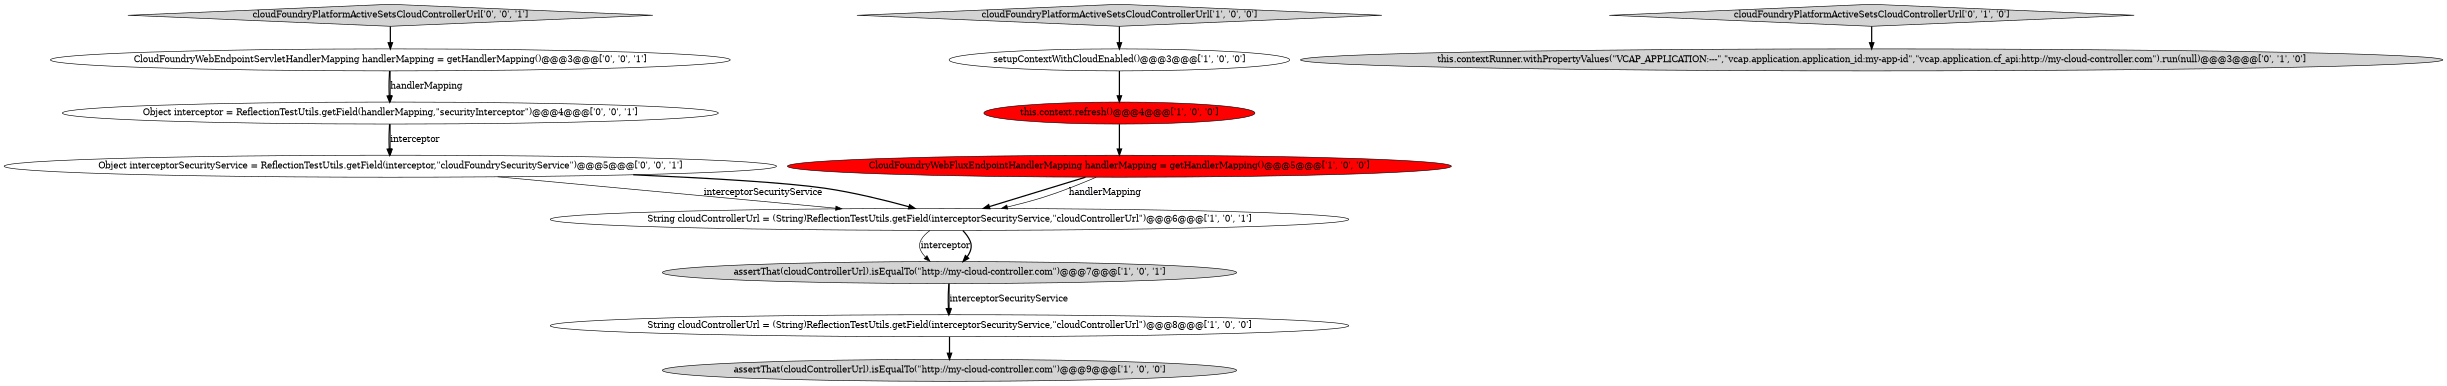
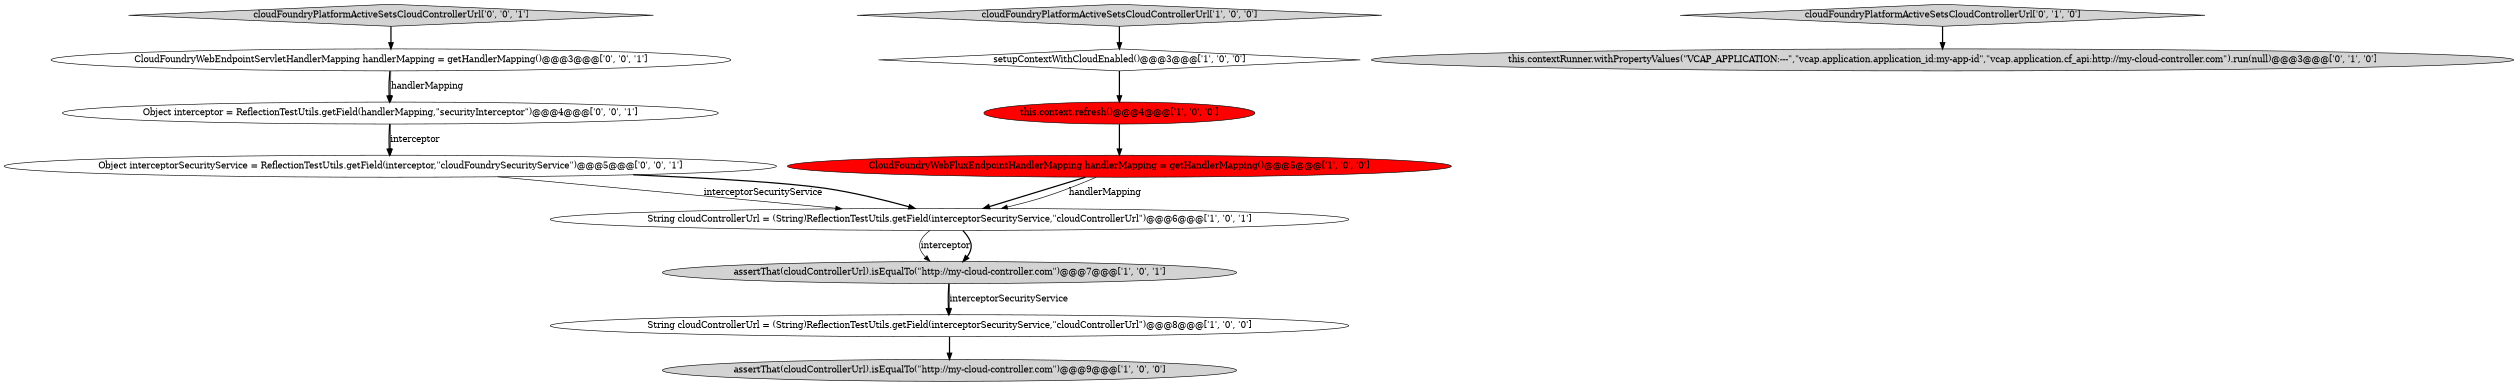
(1119, 60) -> (1119, 60)
